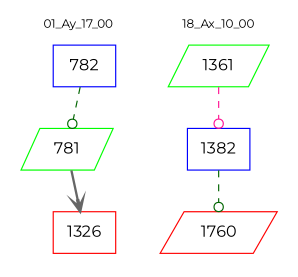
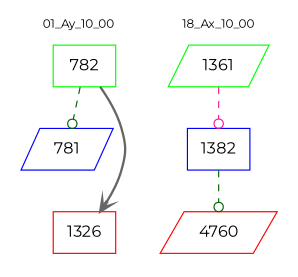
(79, 25) -> (79, 25)
(84, 66) -> (84, 66)
(67, 149) -> (67, 149)
(75, 185) -> (125, 143)
(219, 233) -> (219, 233)
